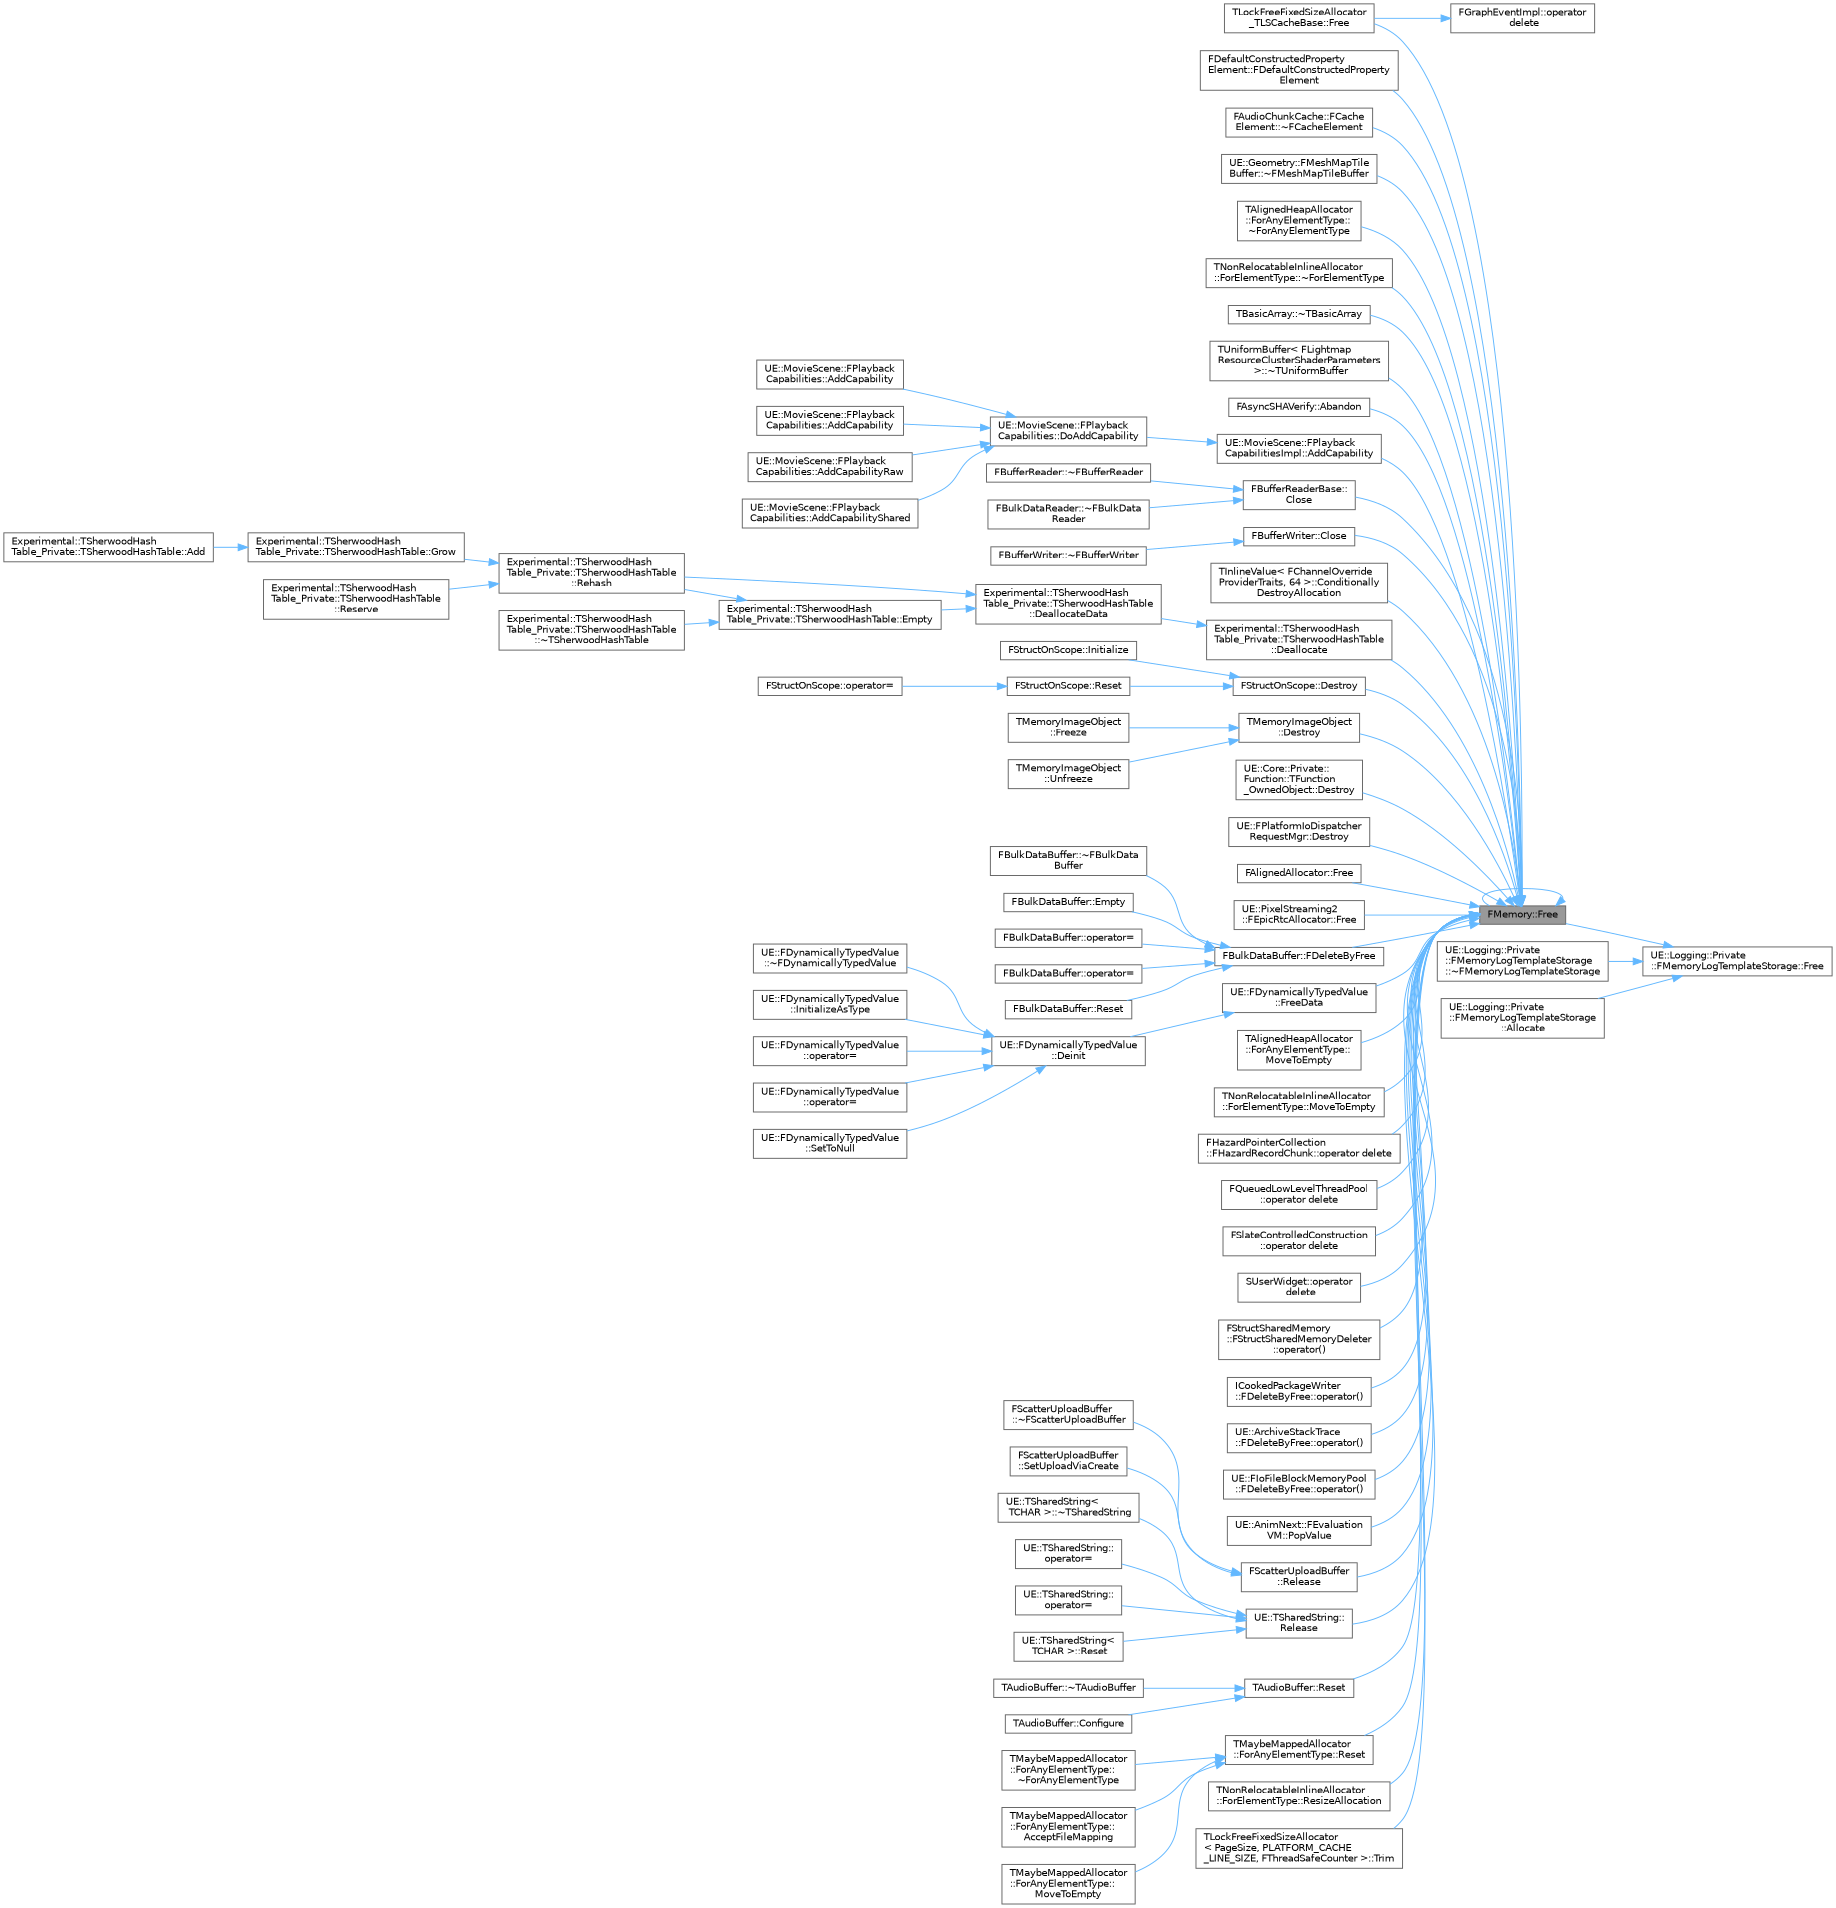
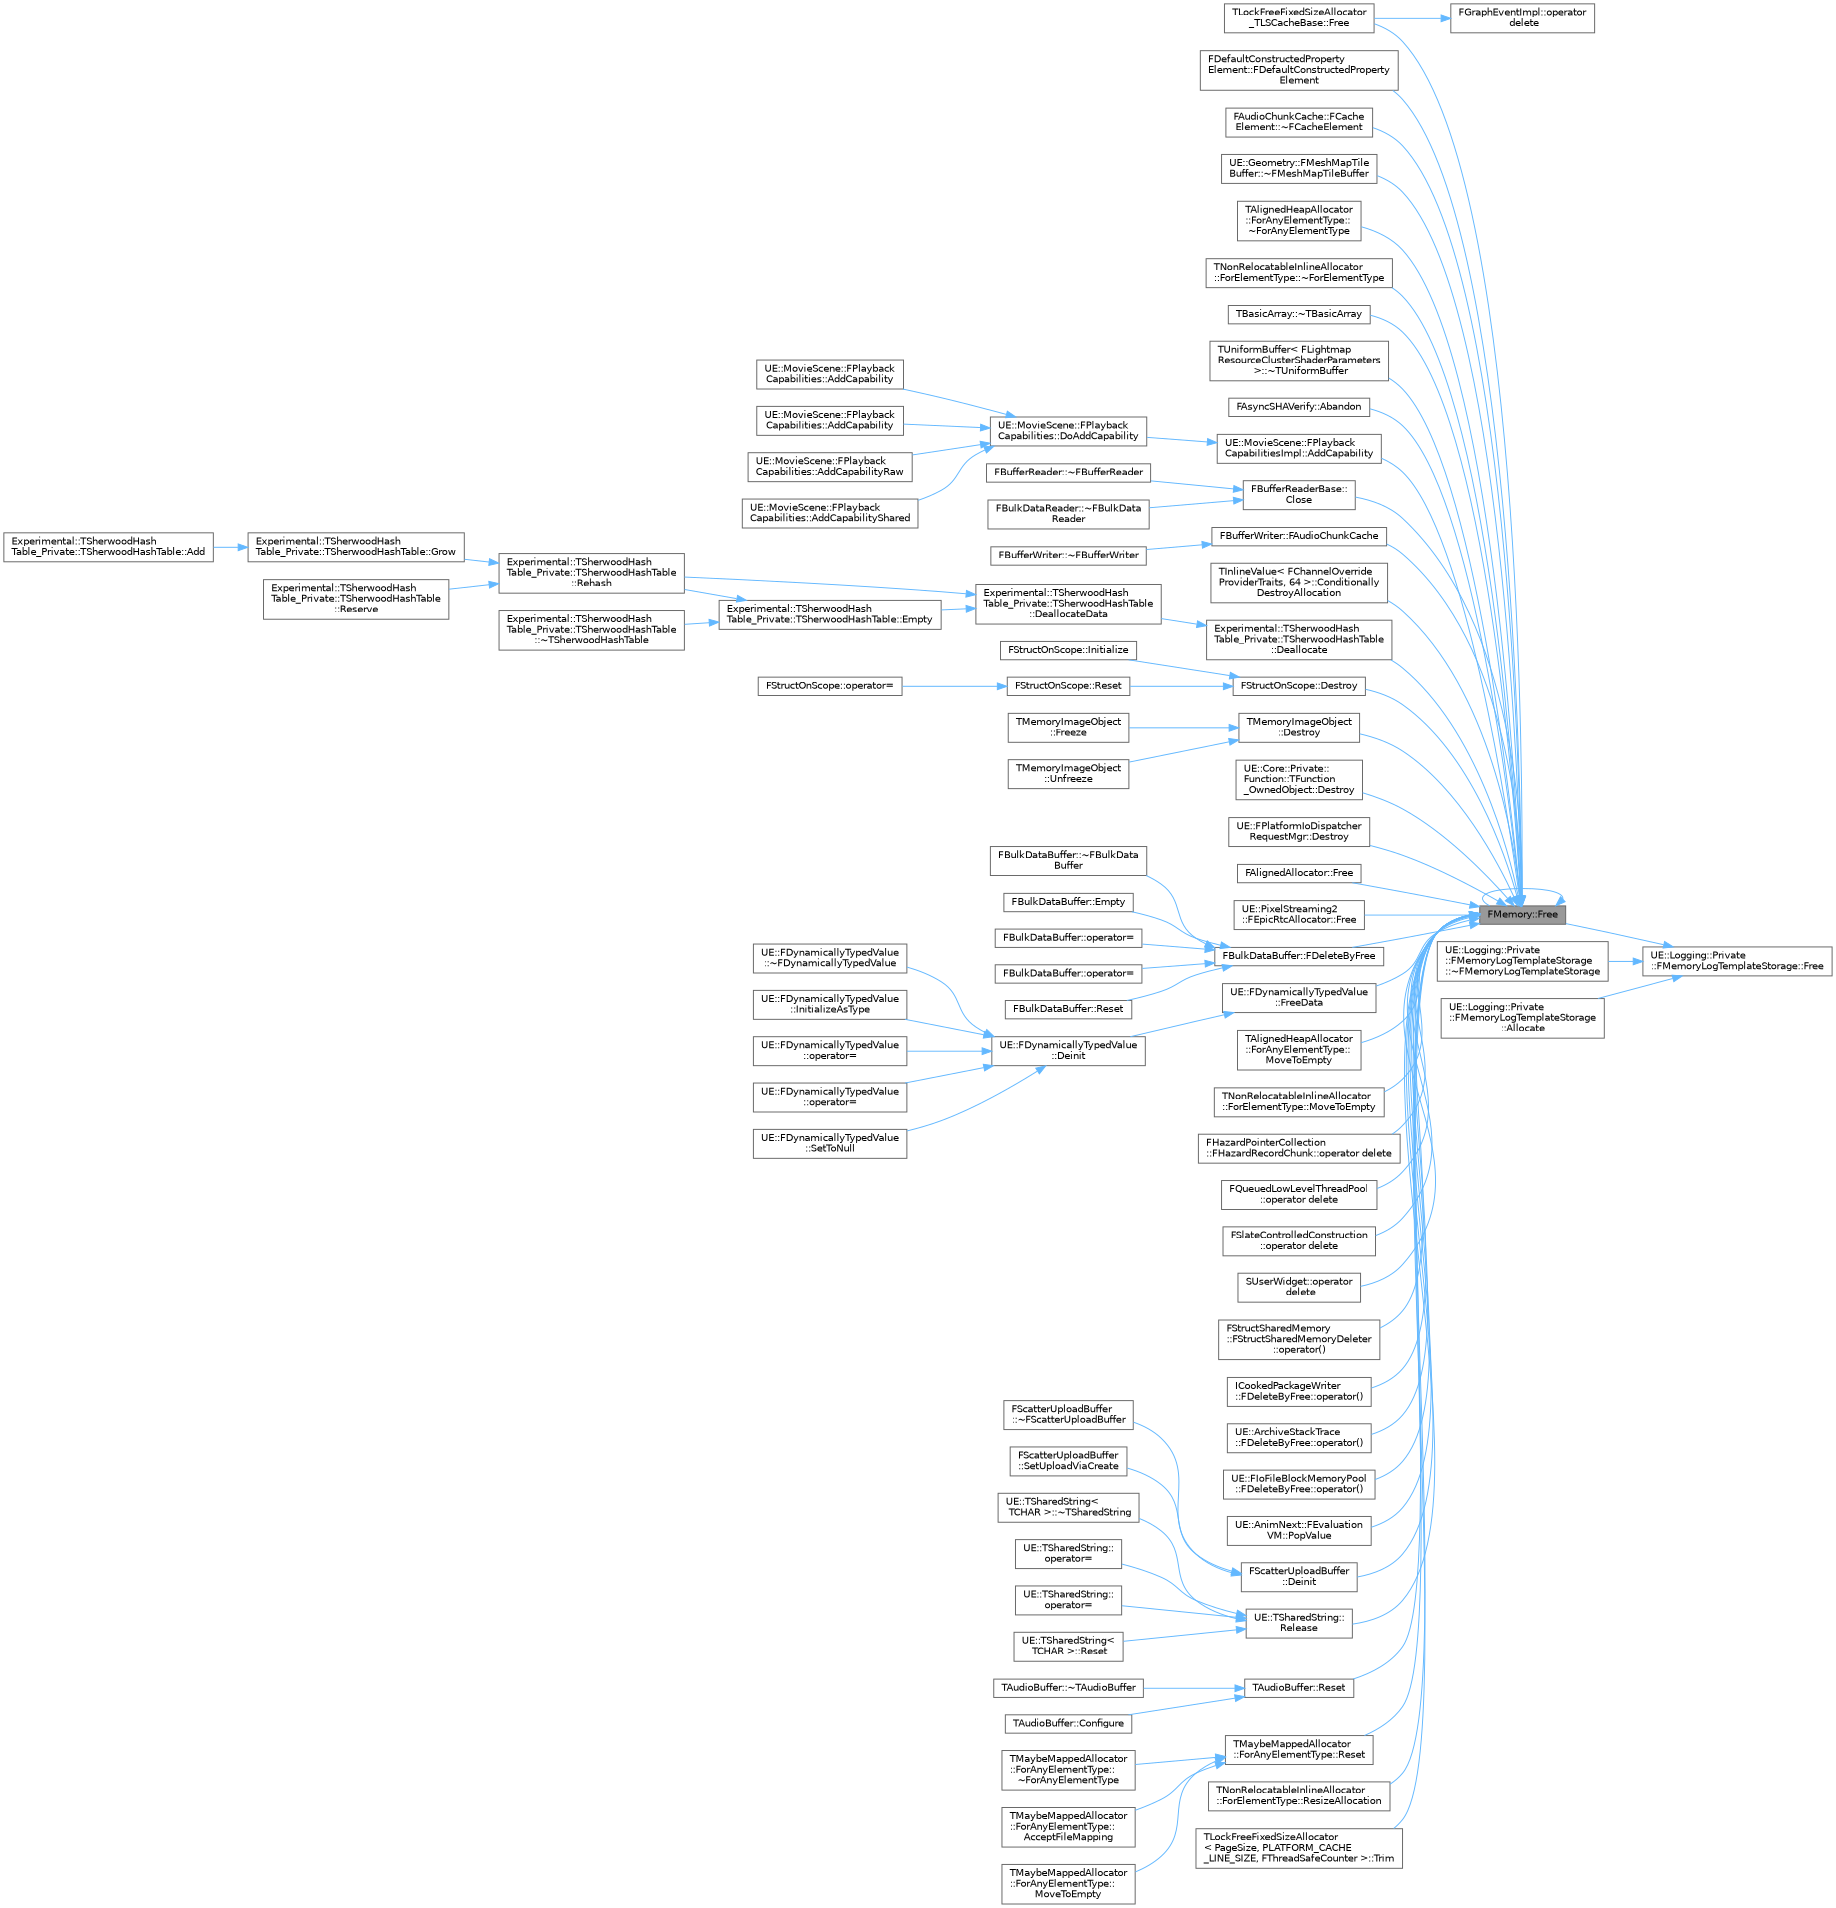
(1299, 537) -> (1299, 537)
(1299, 1577) -> (1299, 1577)
